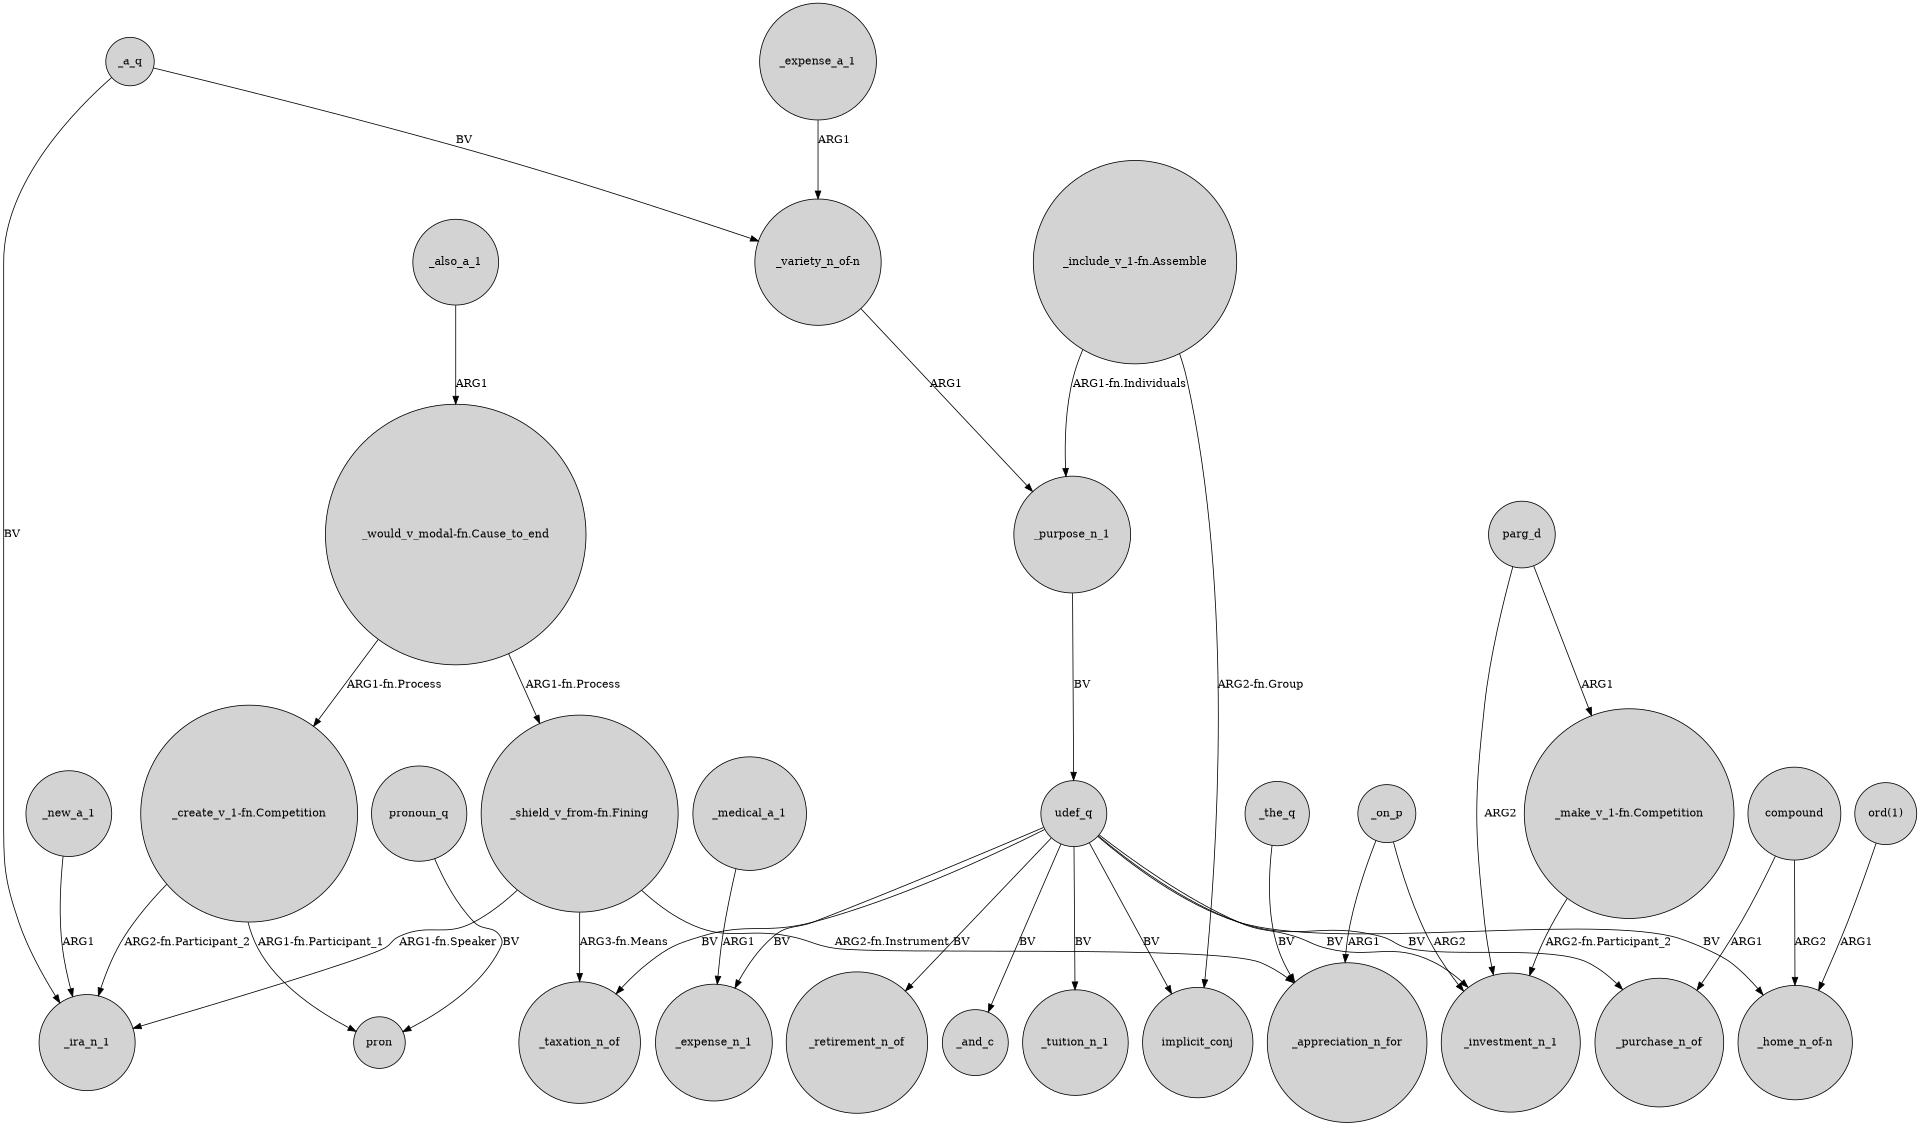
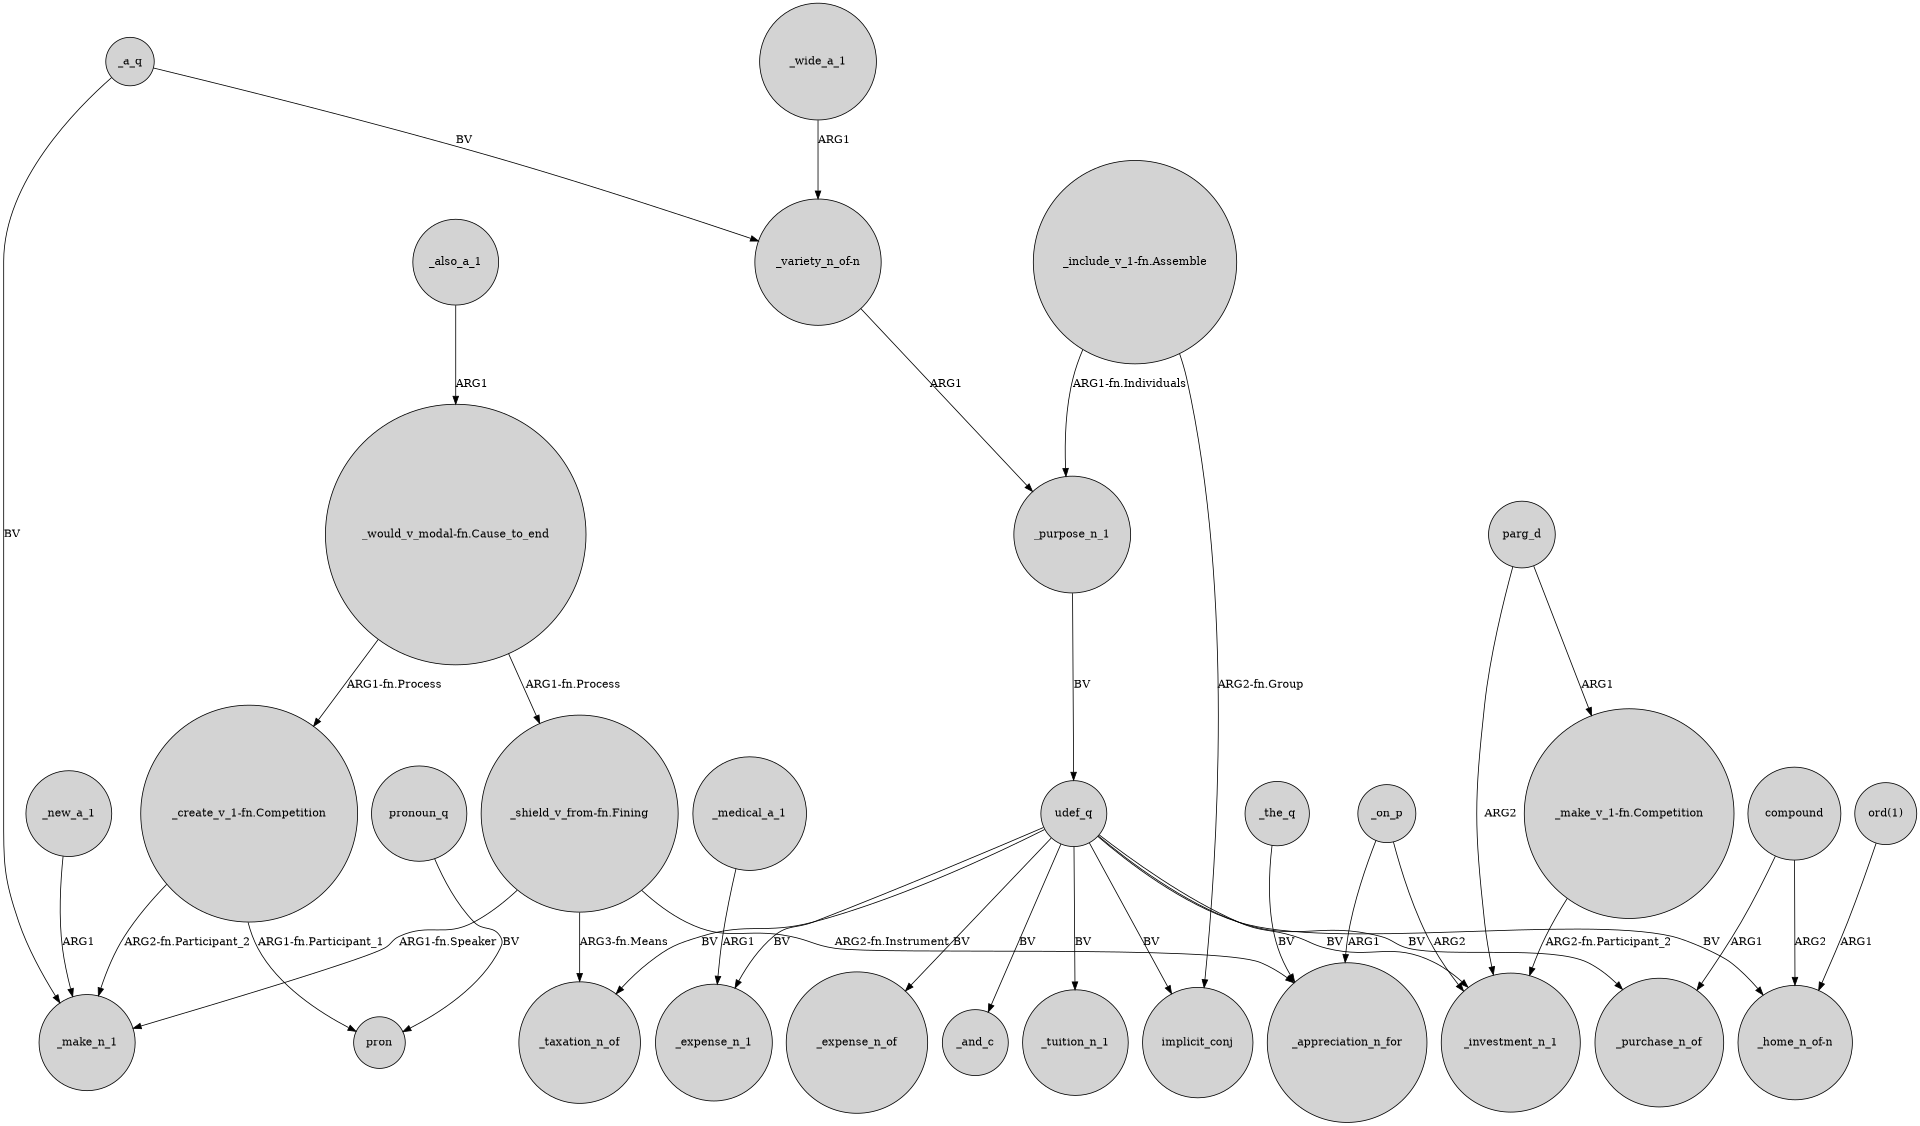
(818, 62) -> (818, 62)
(87, 1043) -> (87, 1043)
(857, 1043) -> (857, 1043)
